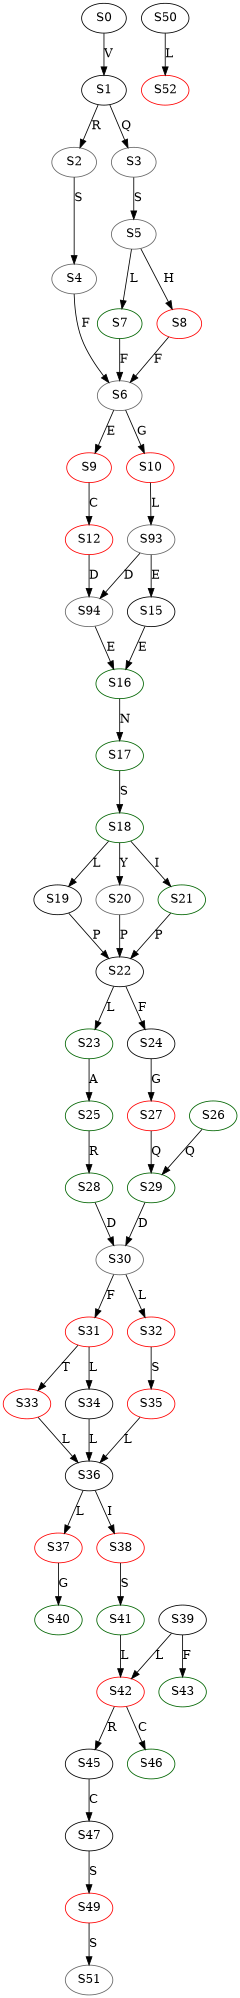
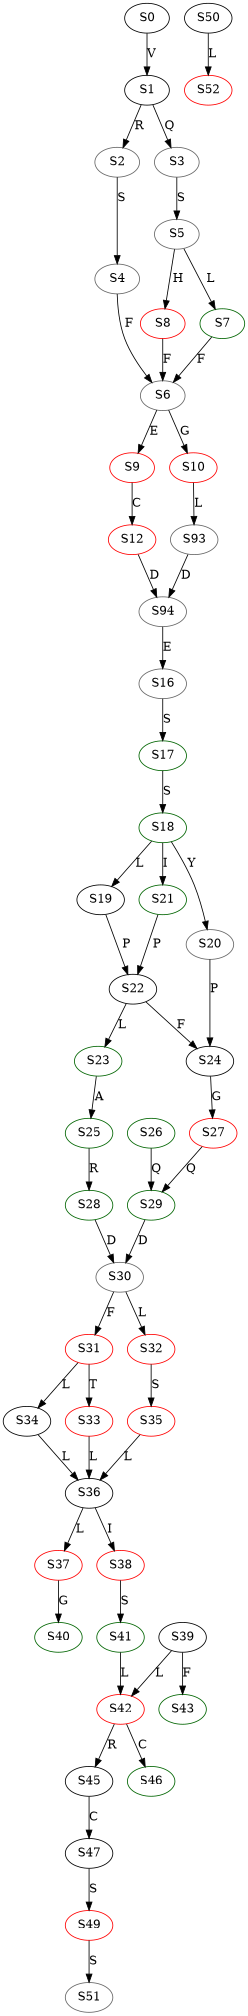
(151, 612) -> none
(120, 684) -> (163, 684)
(125, 720) -> (167, 720)
(120, 932) -> (210, 999)
